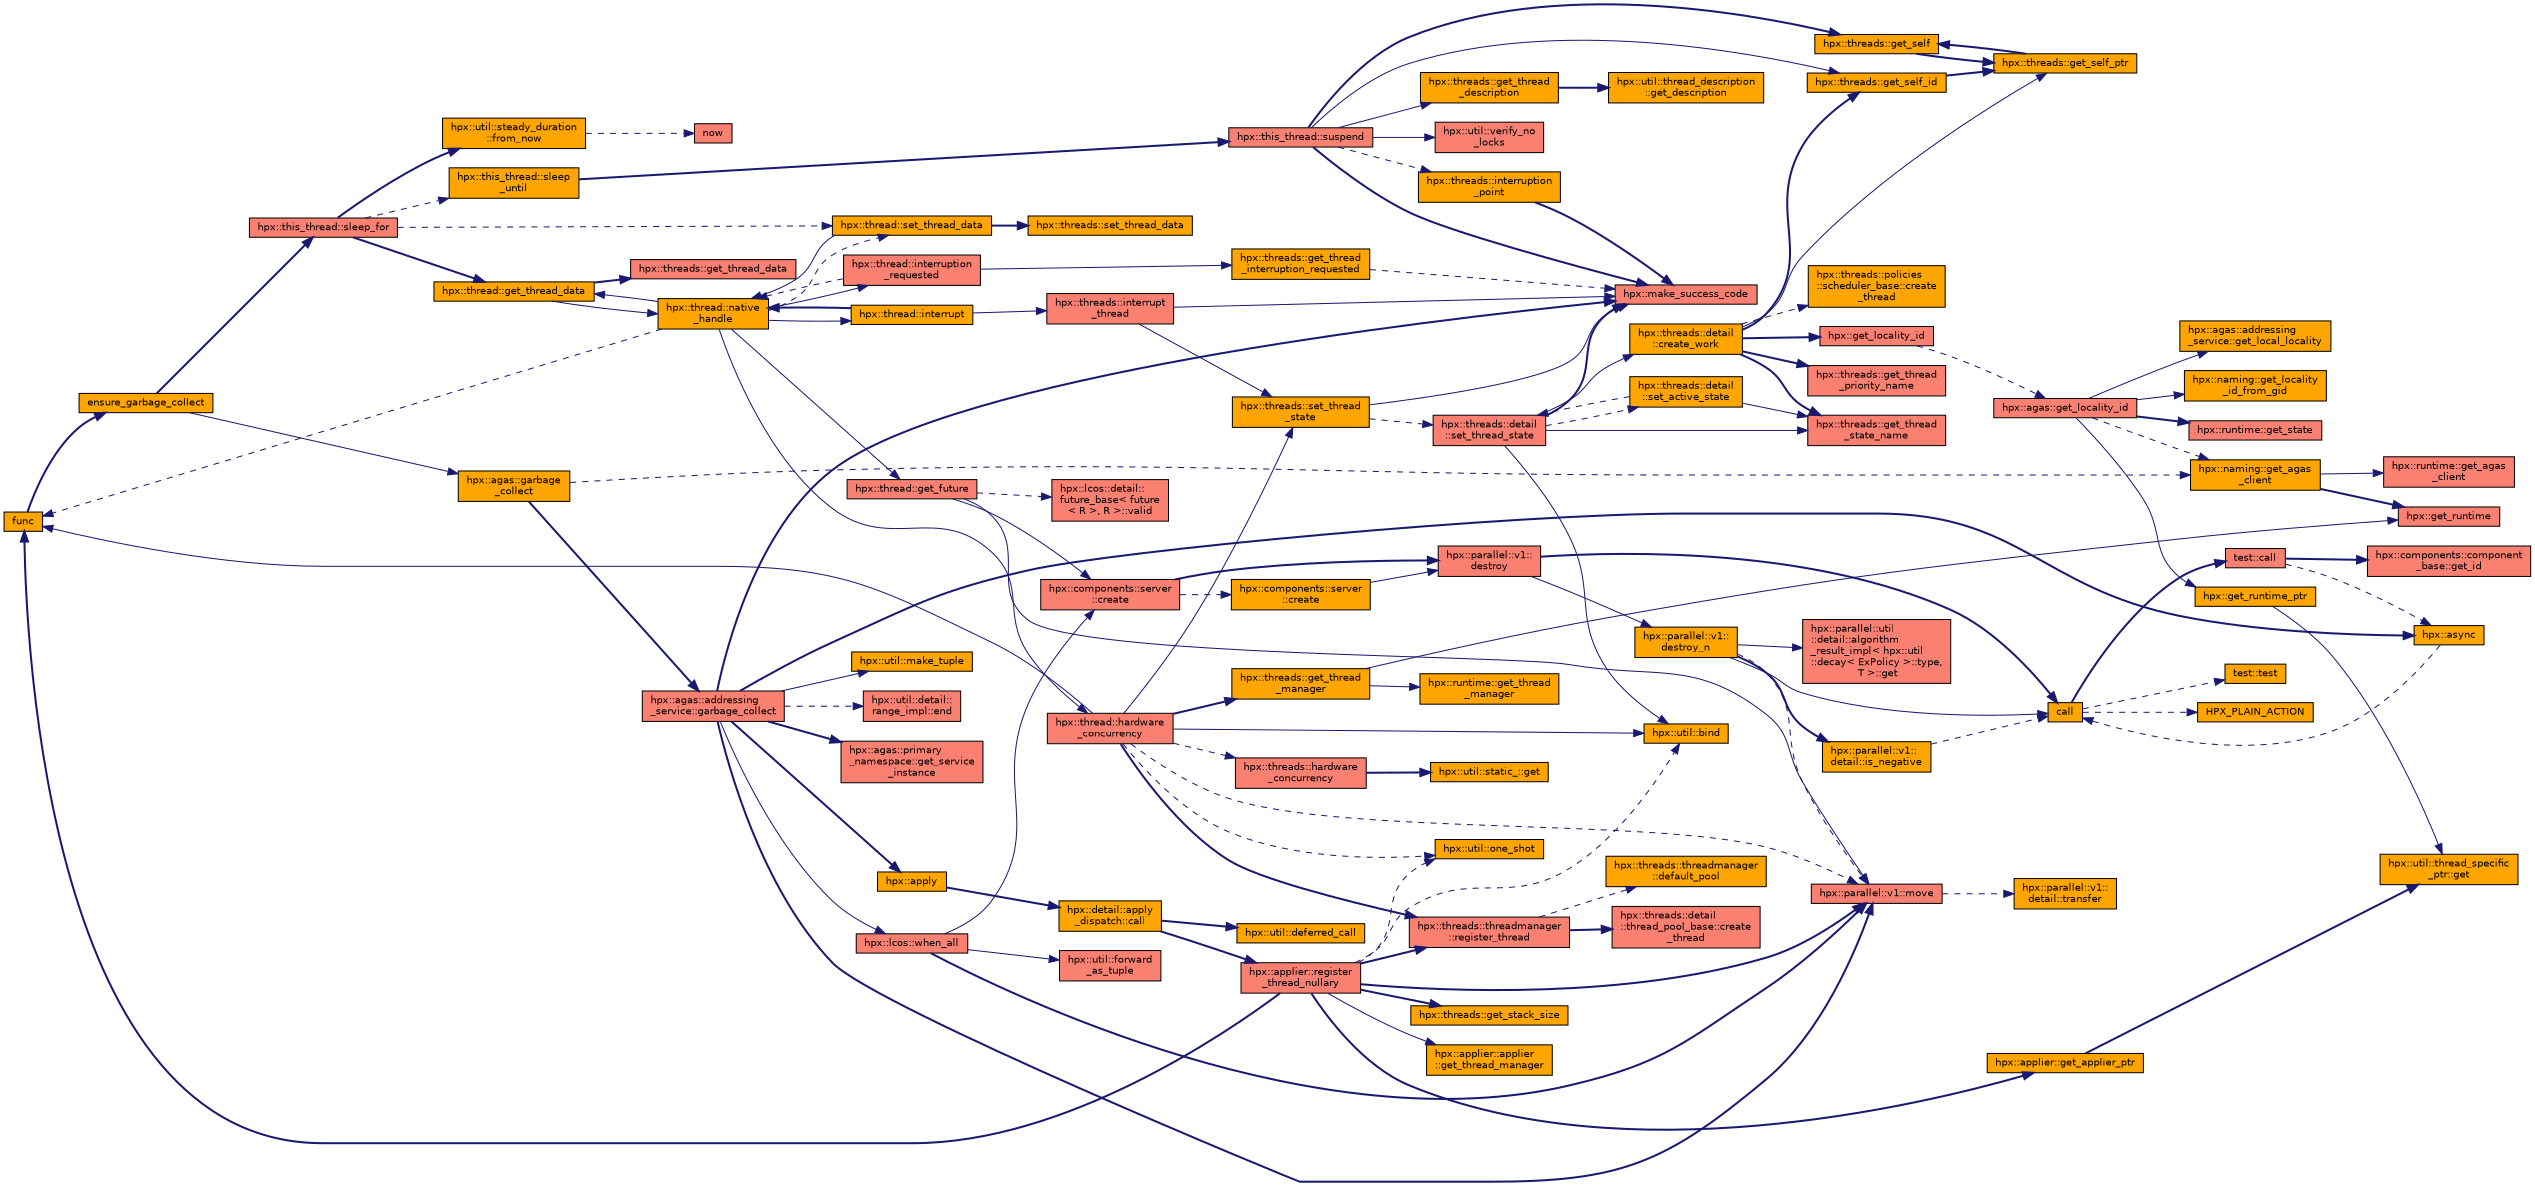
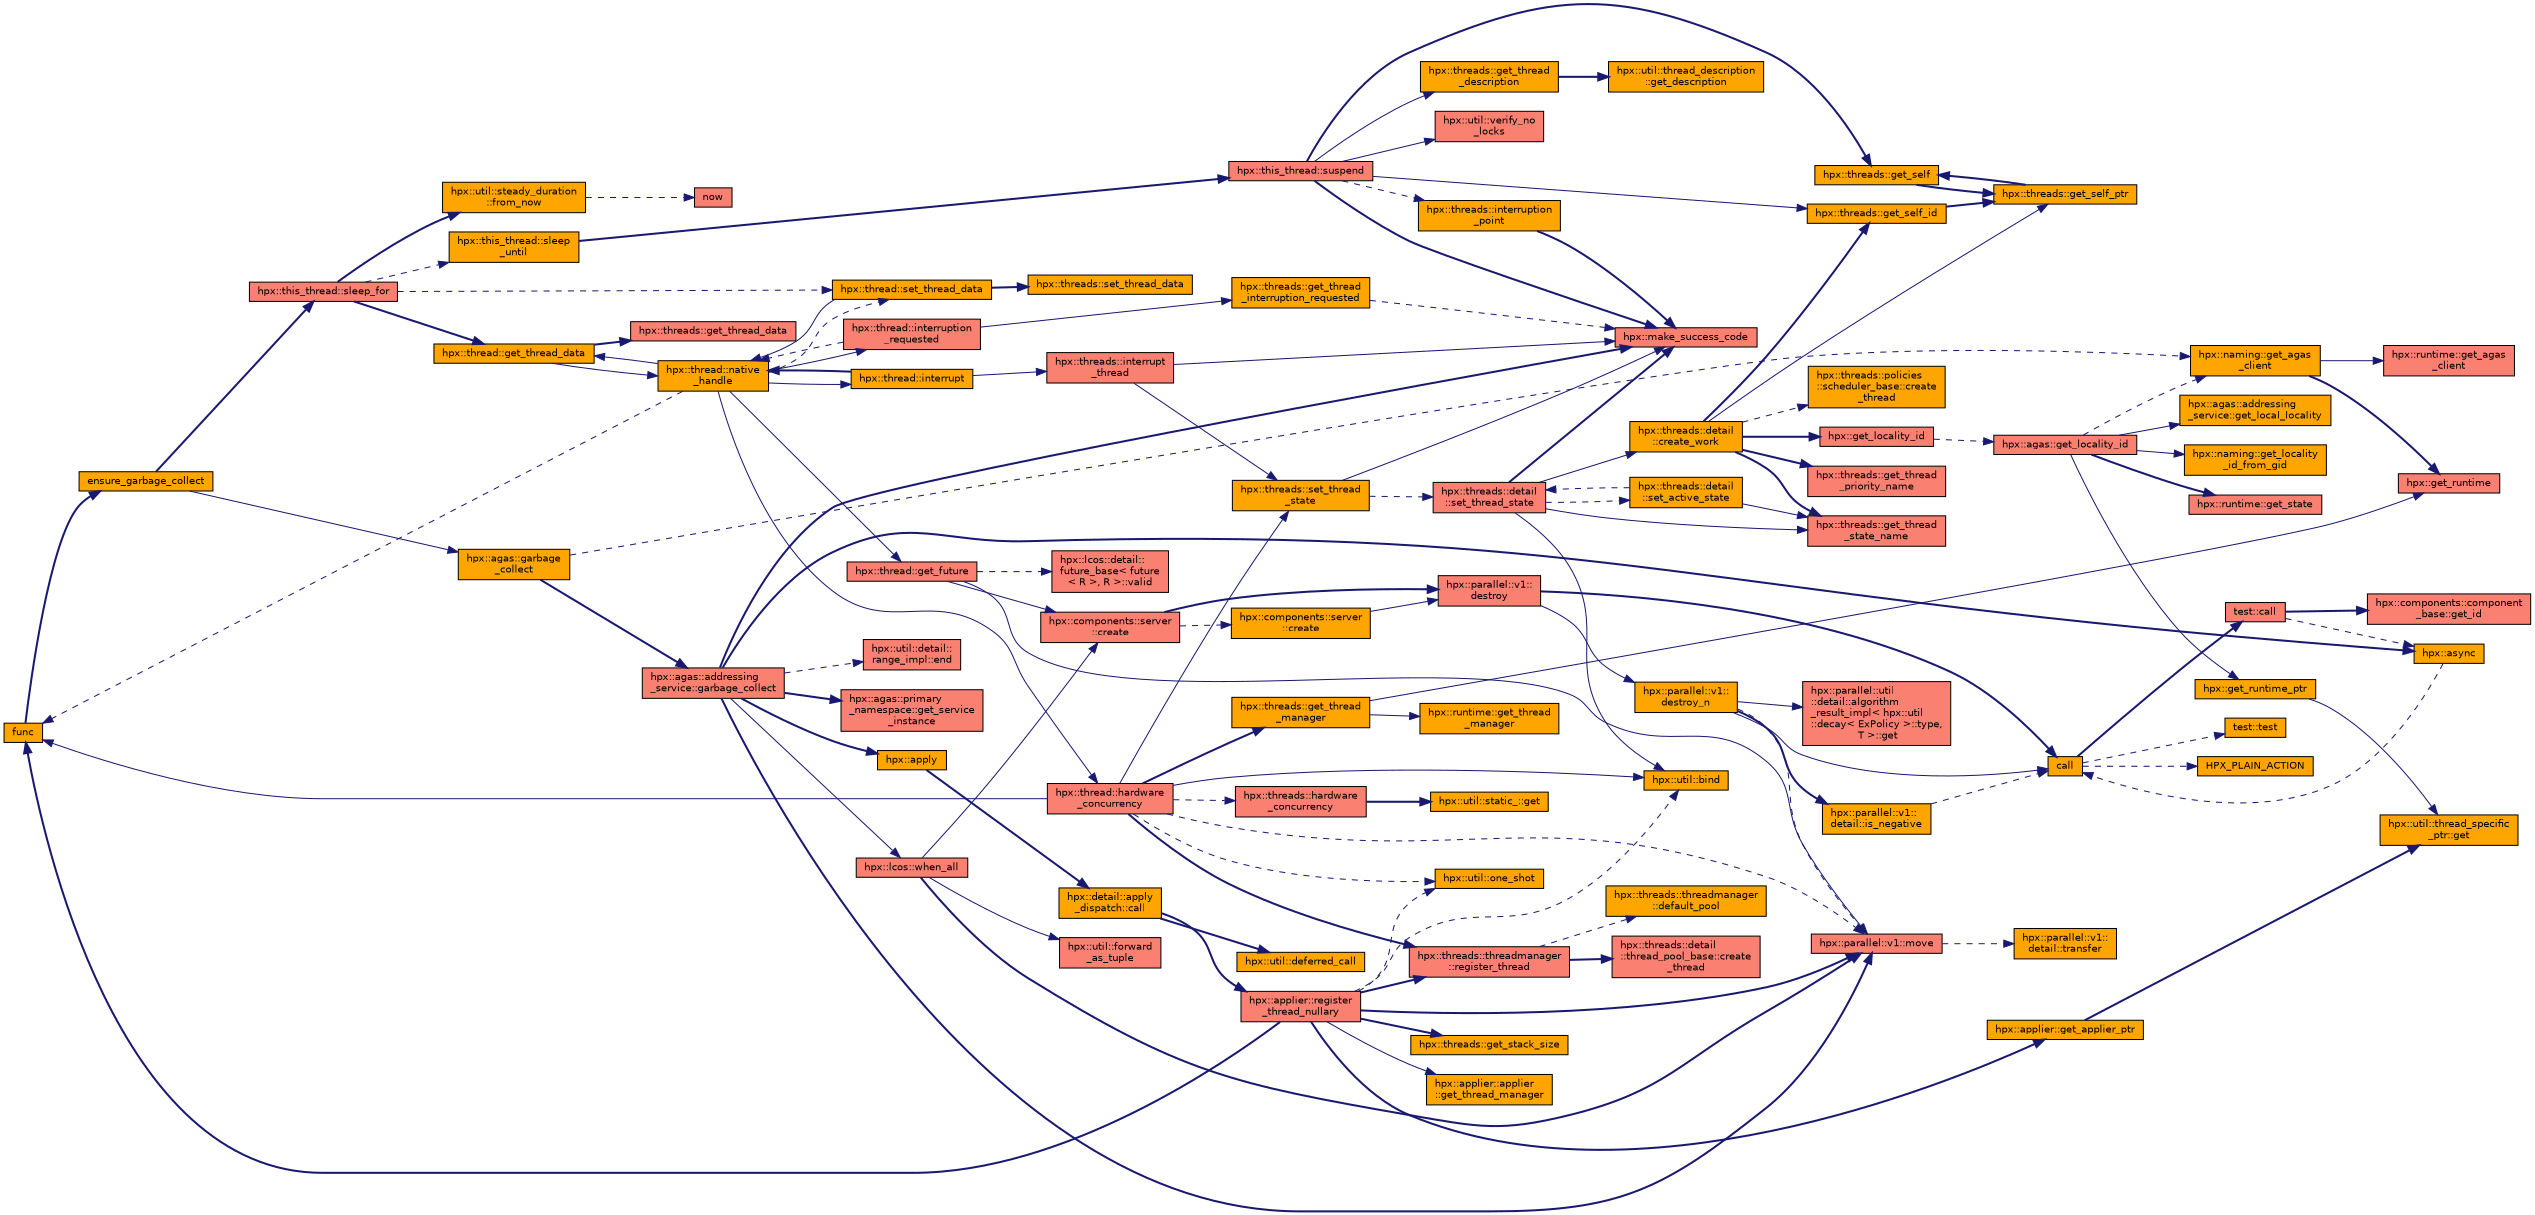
(912, 662) -> none
